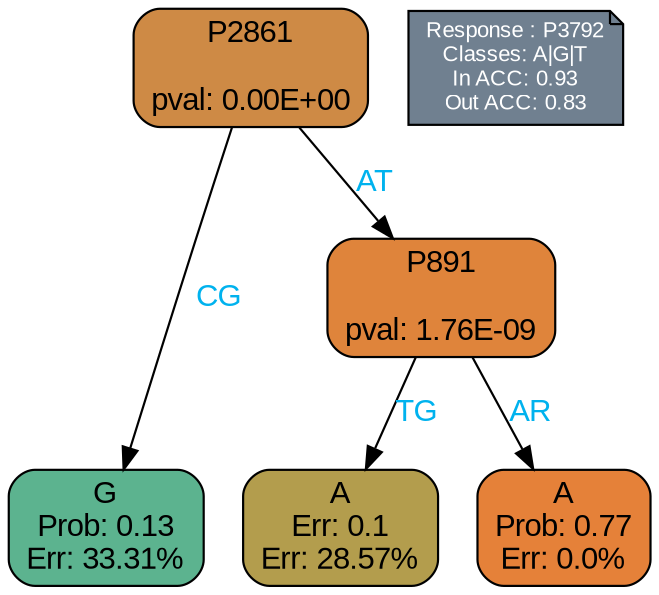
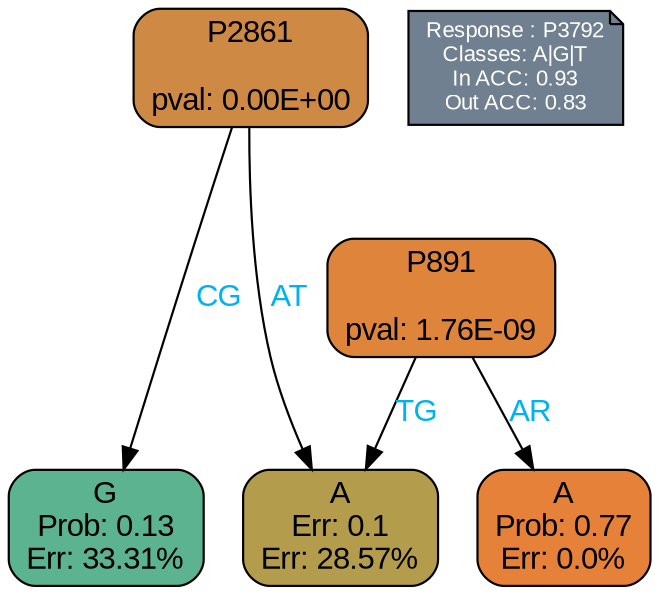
(339, 174) -> (259, 292)
